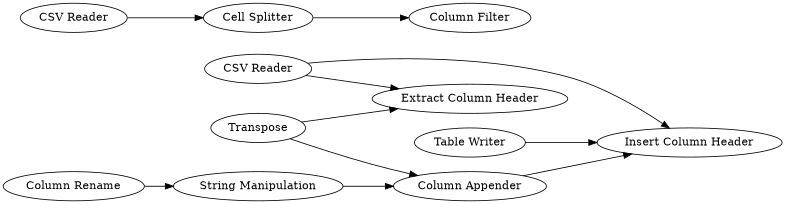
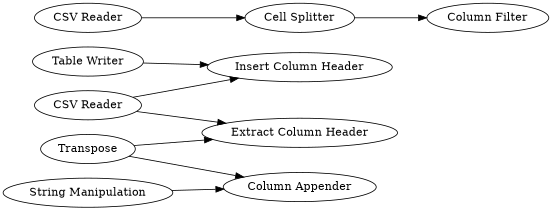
(573, 166) -> none
(74, 186) -> none
